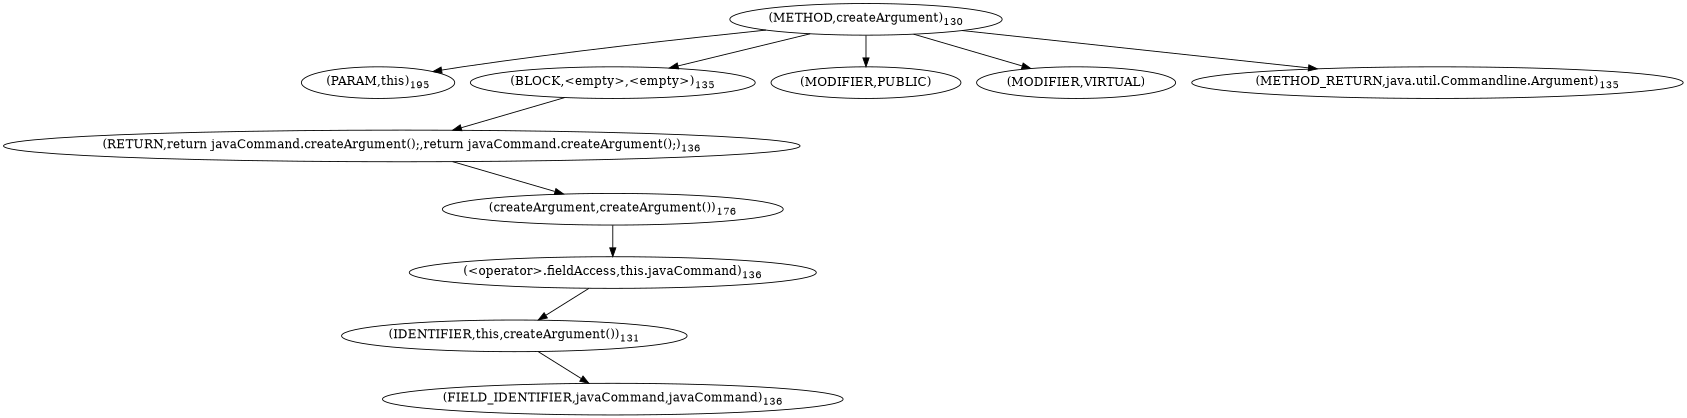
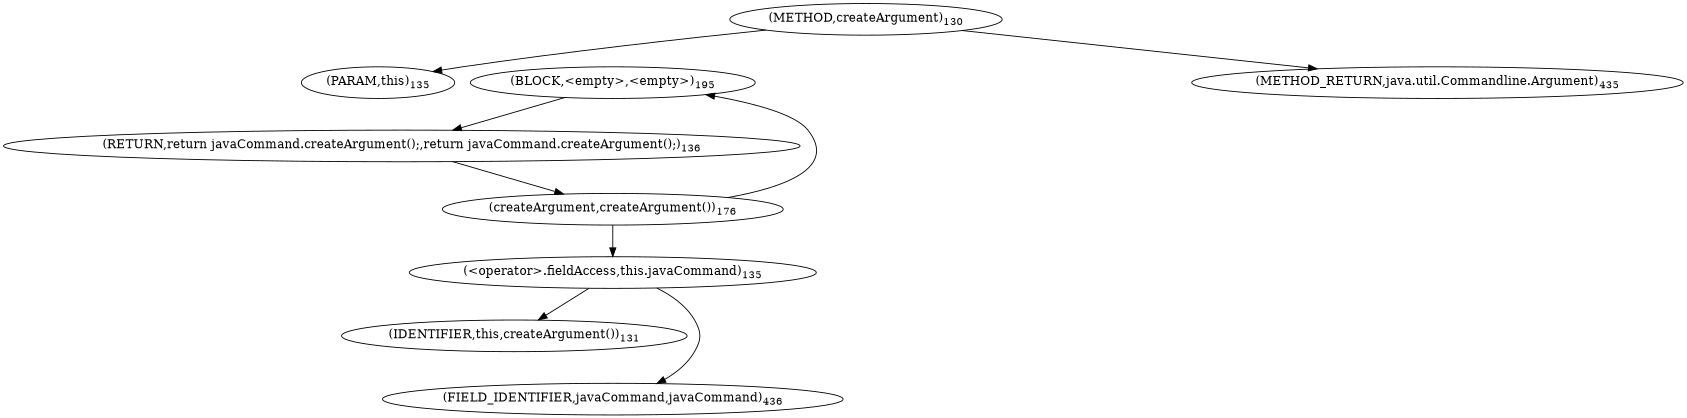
(744, 50) -> (815, 142)
(420, 81) -> (420, 81)
(705, 81) -> (705, 81)
(1609, 81) -> (1609, 81)
(866, 83) -> none
(1076, 83) -> none
(752, 271) -> (752, 271)
(560, 365) -> (699, 331)
(773, 398) -> (773, 398)
